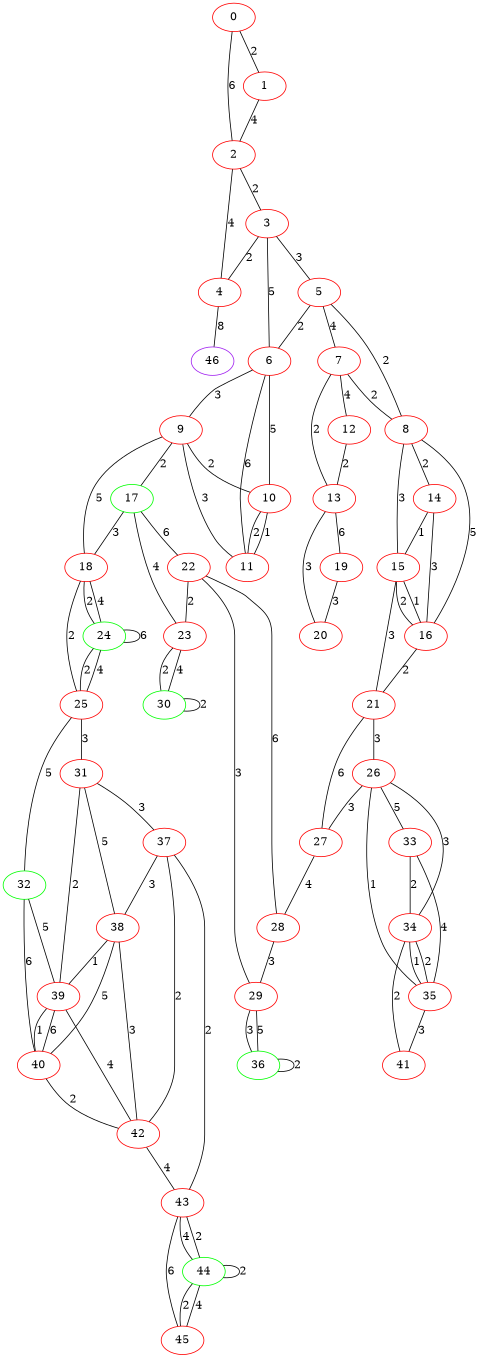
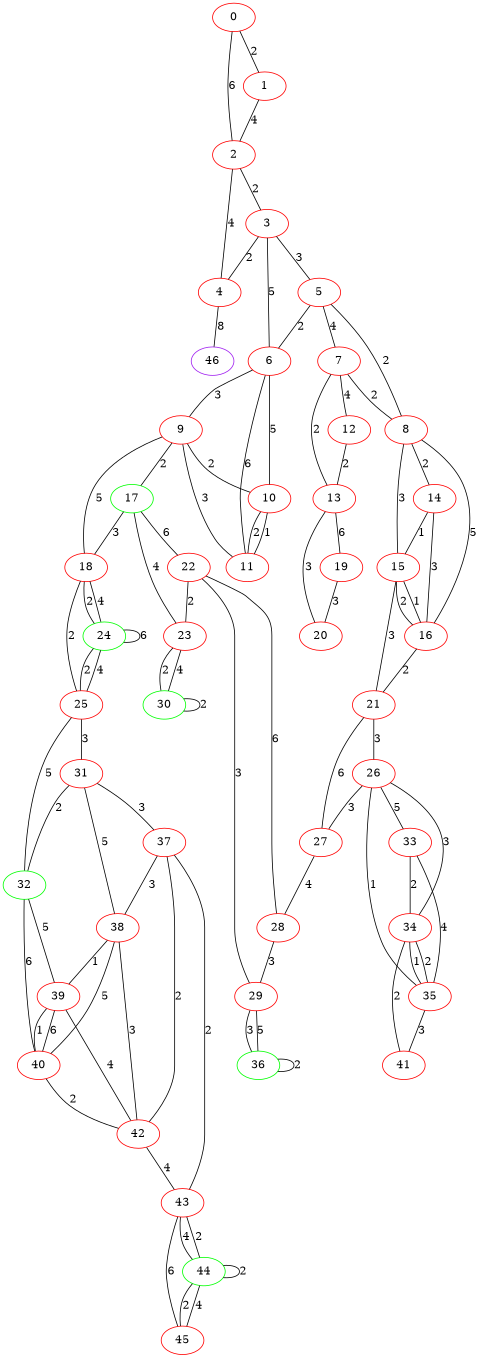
(70, 885) -> (43, 825)
